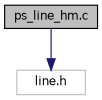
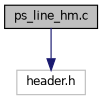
(51, 82) -> (51, 82)
